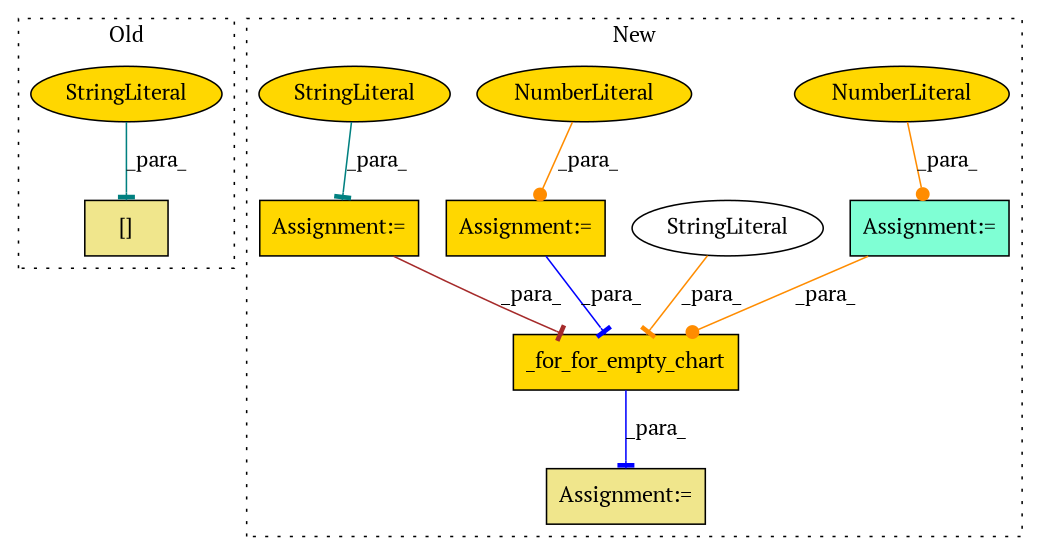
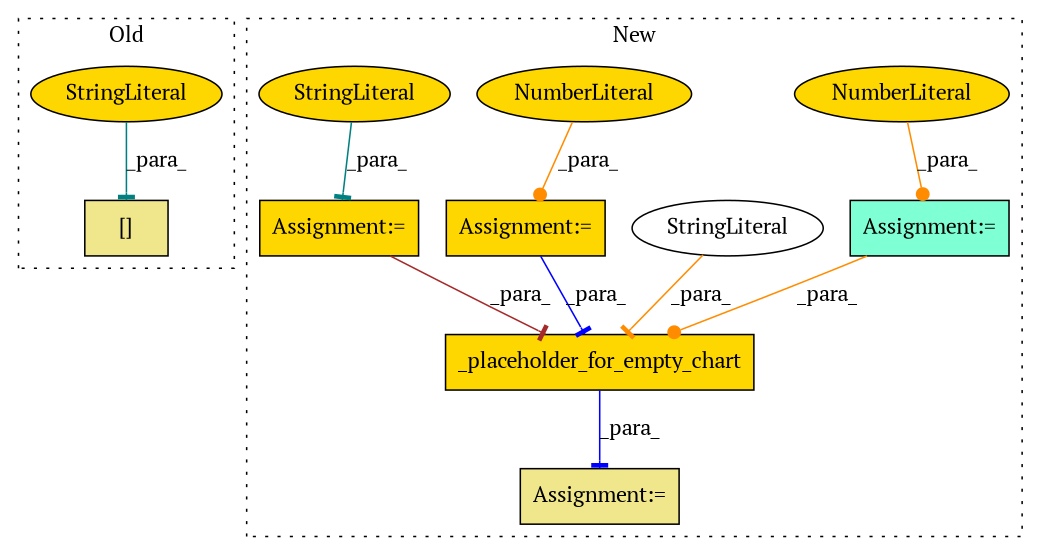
(626, 362) -> (600, 362)
